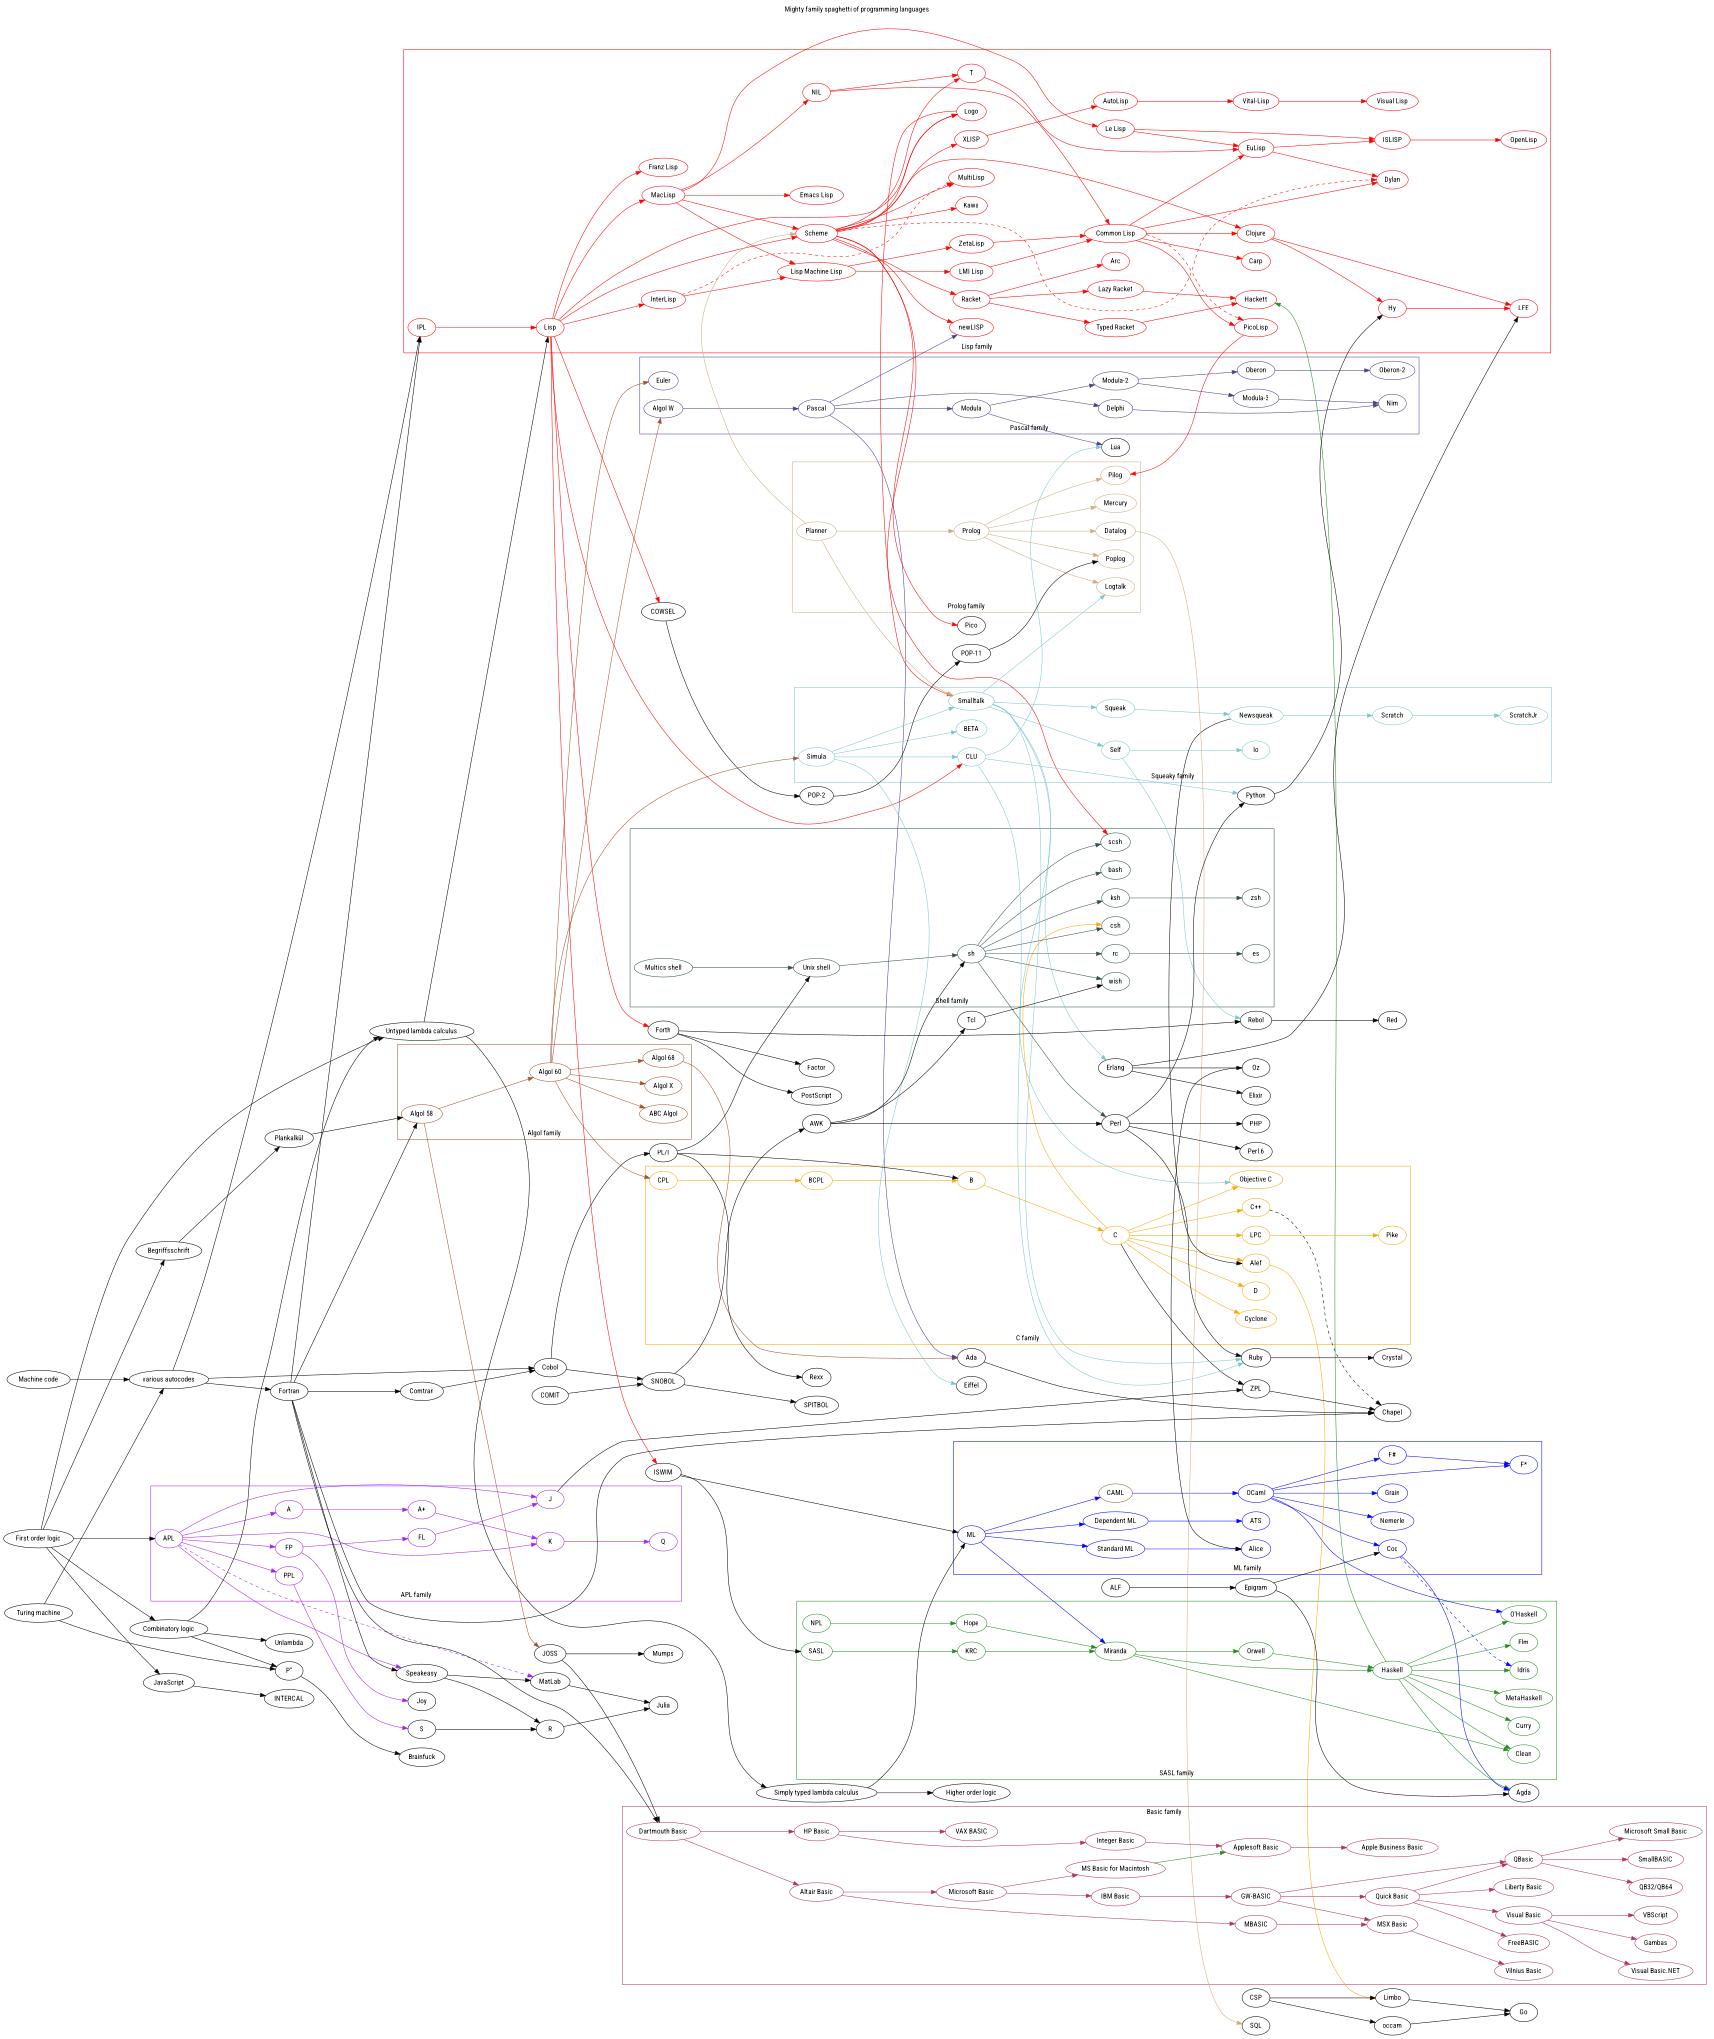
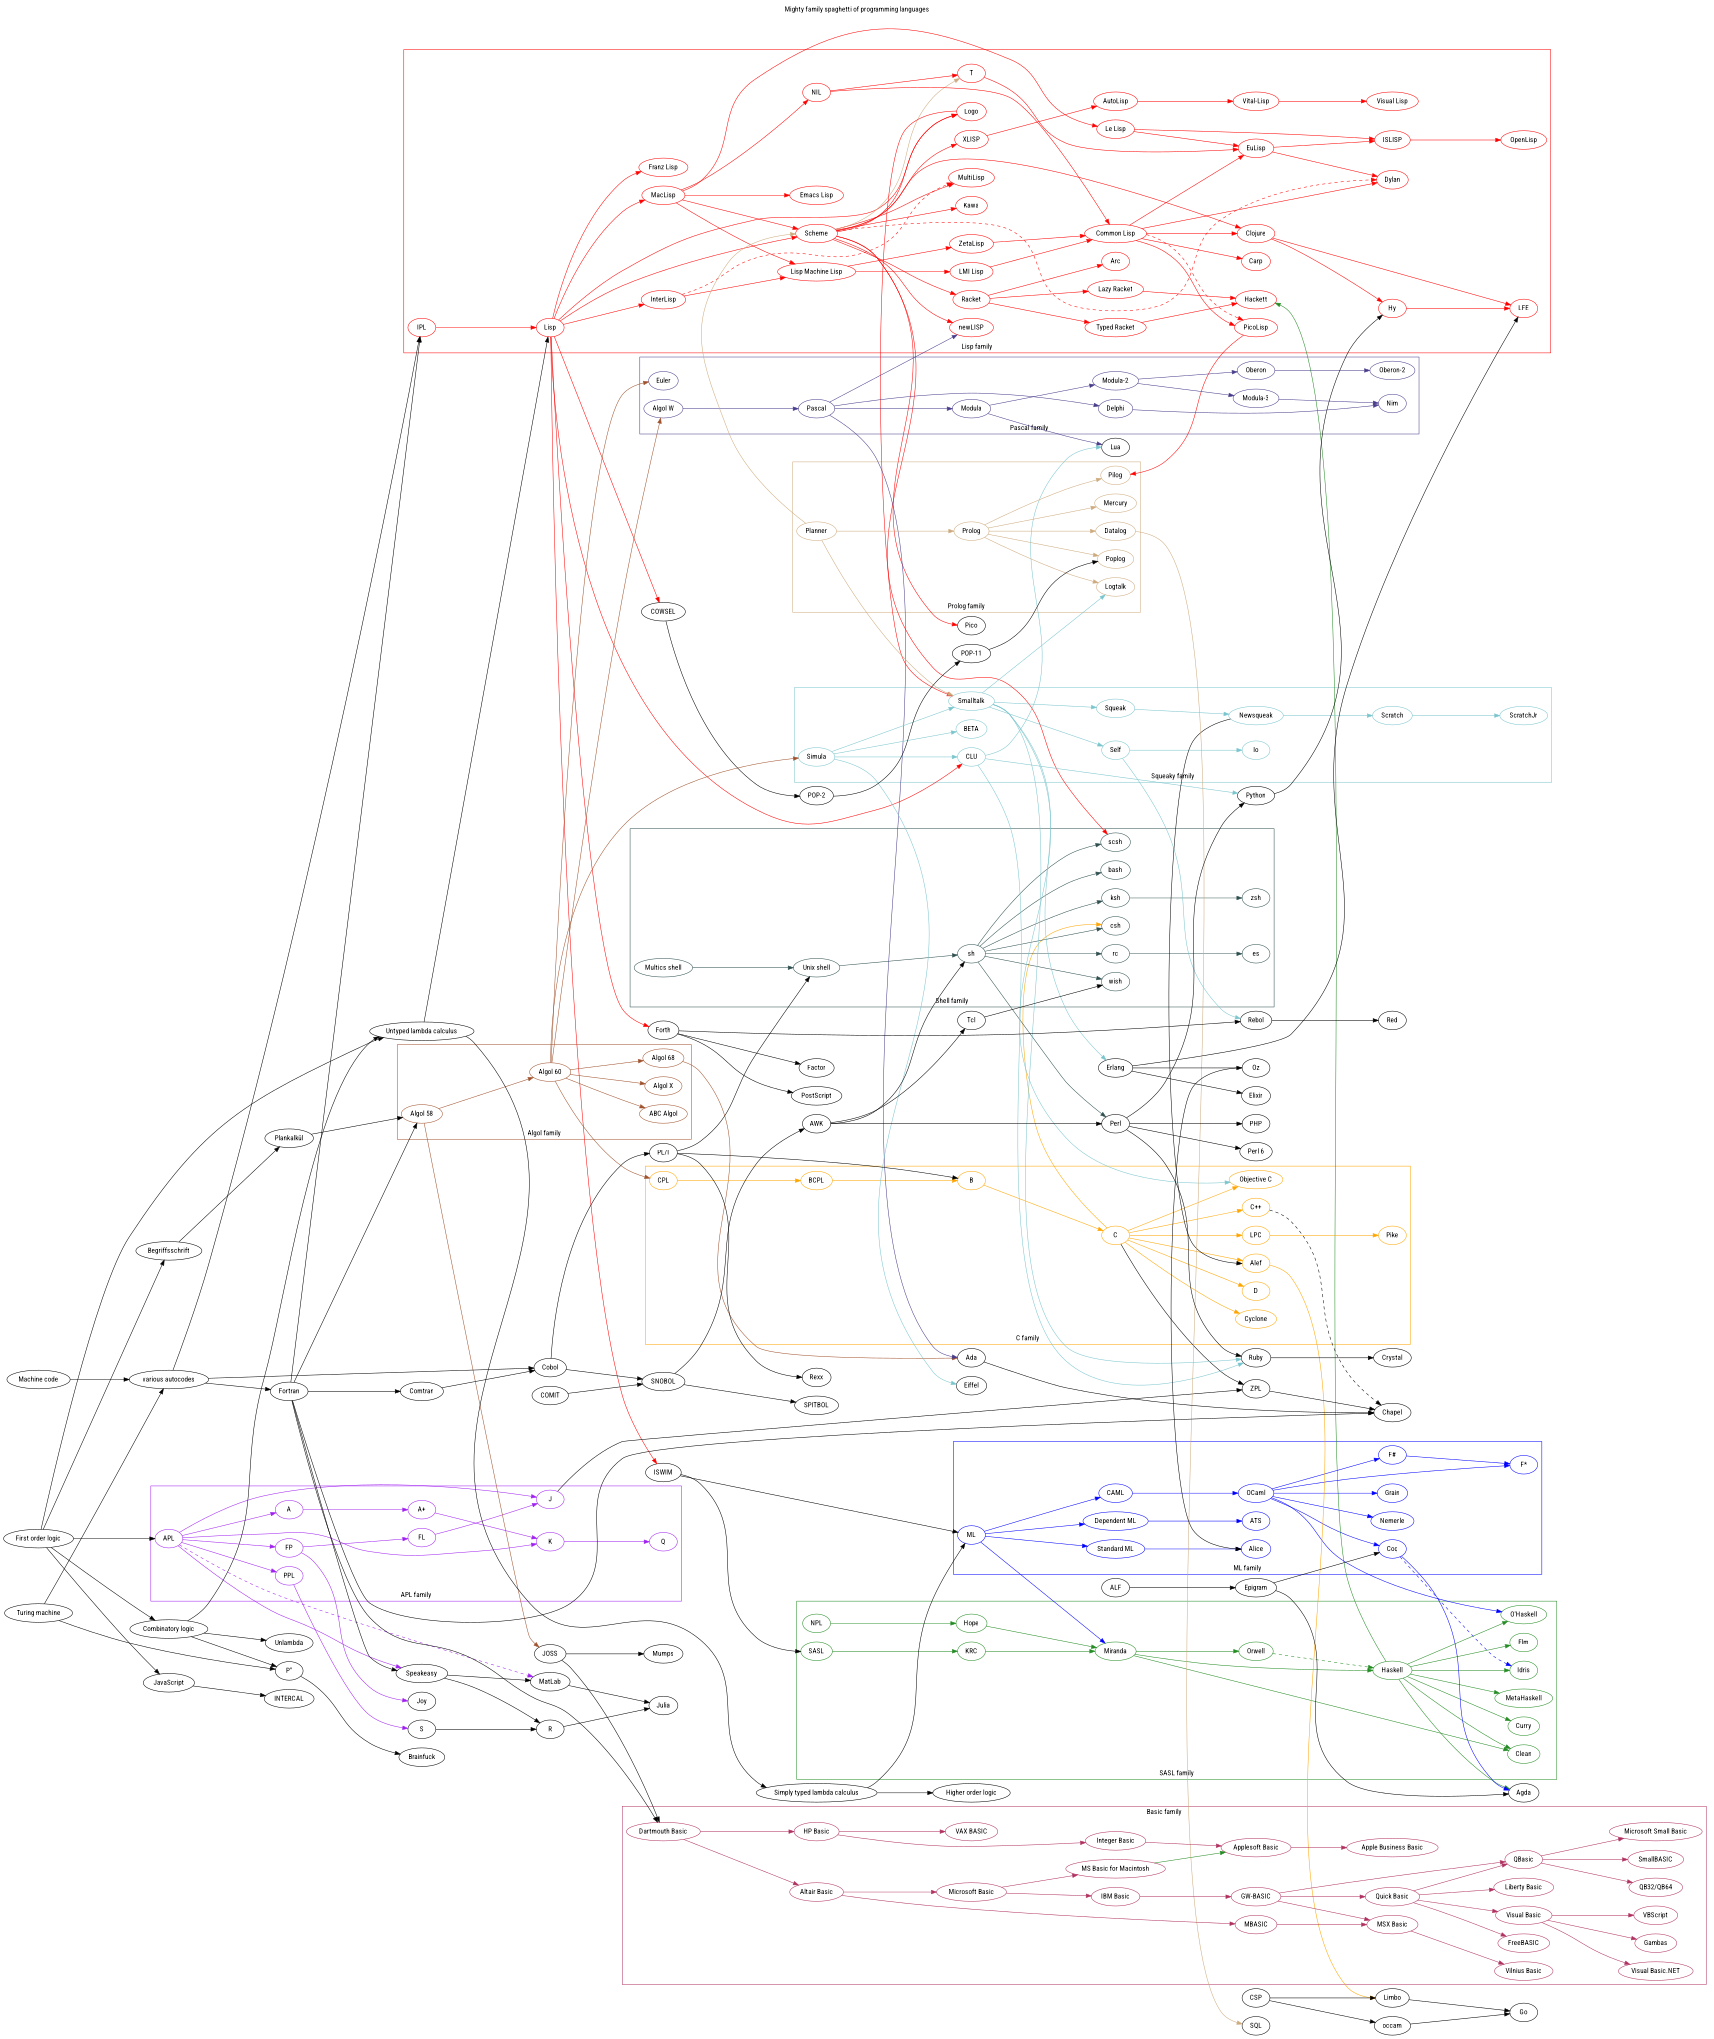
(904, 163) -> (904, 163)
(1116, 1493) -> (1116, 1493)
(1320, 1660) -> (1320, 1660)
